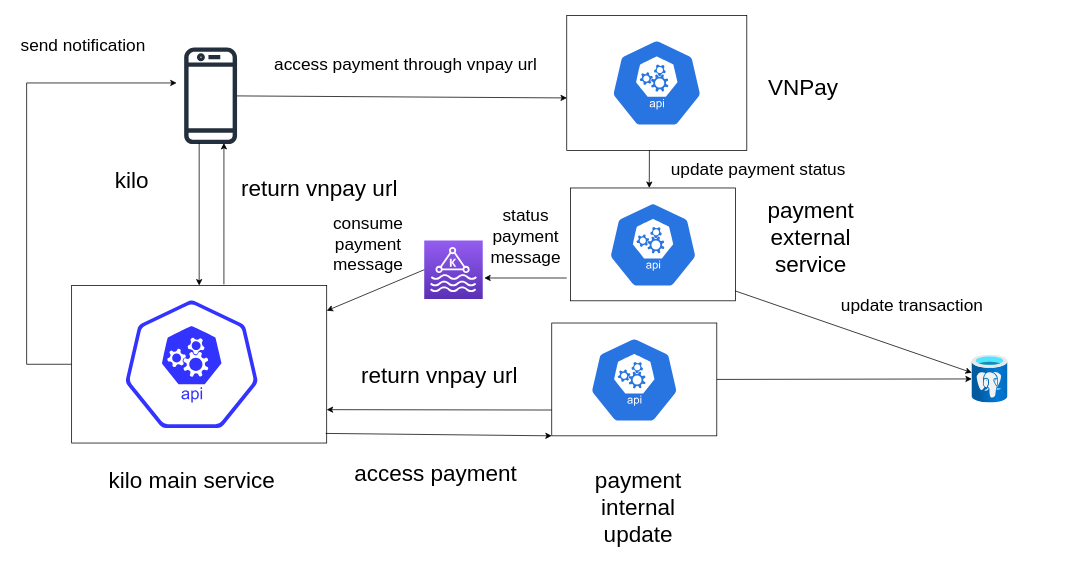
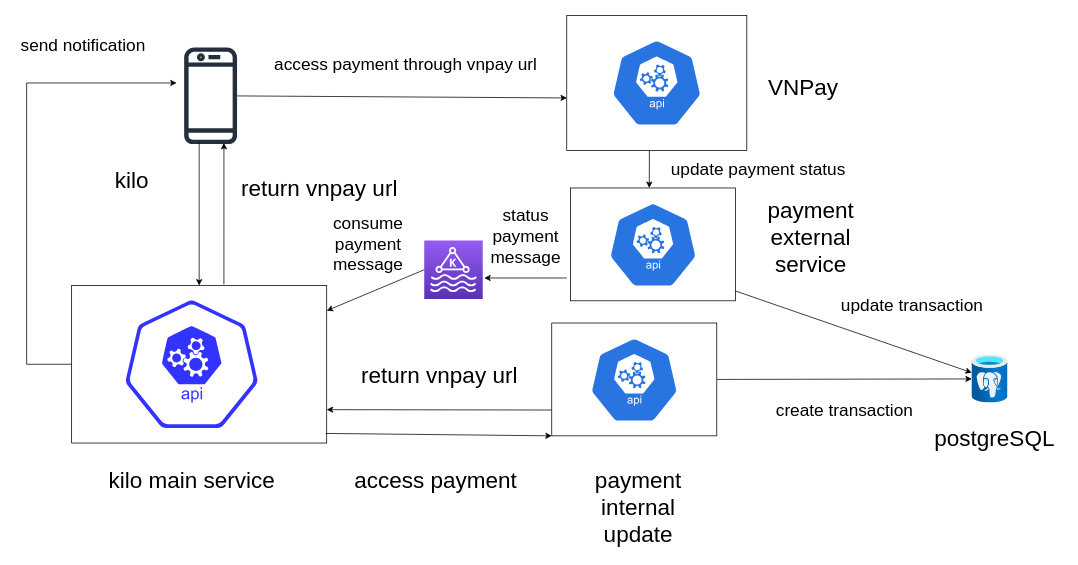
none -> (844, 410)
none -> (994, 437)
(435, 473) -> (435, 480)
